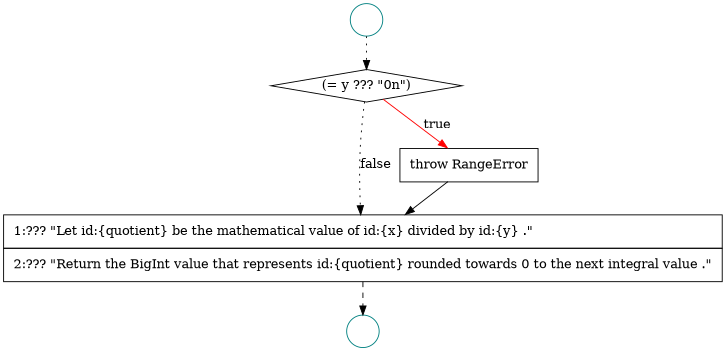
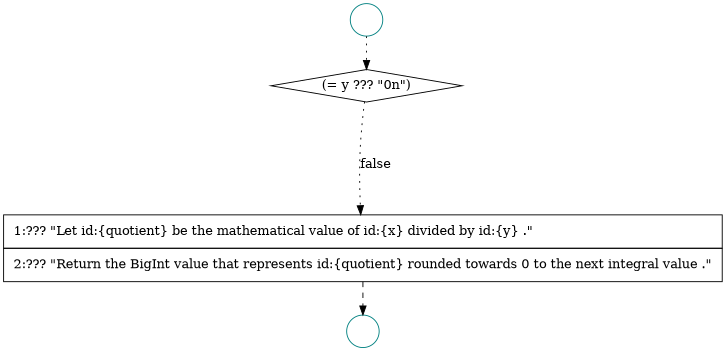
(469, 165) -> none
